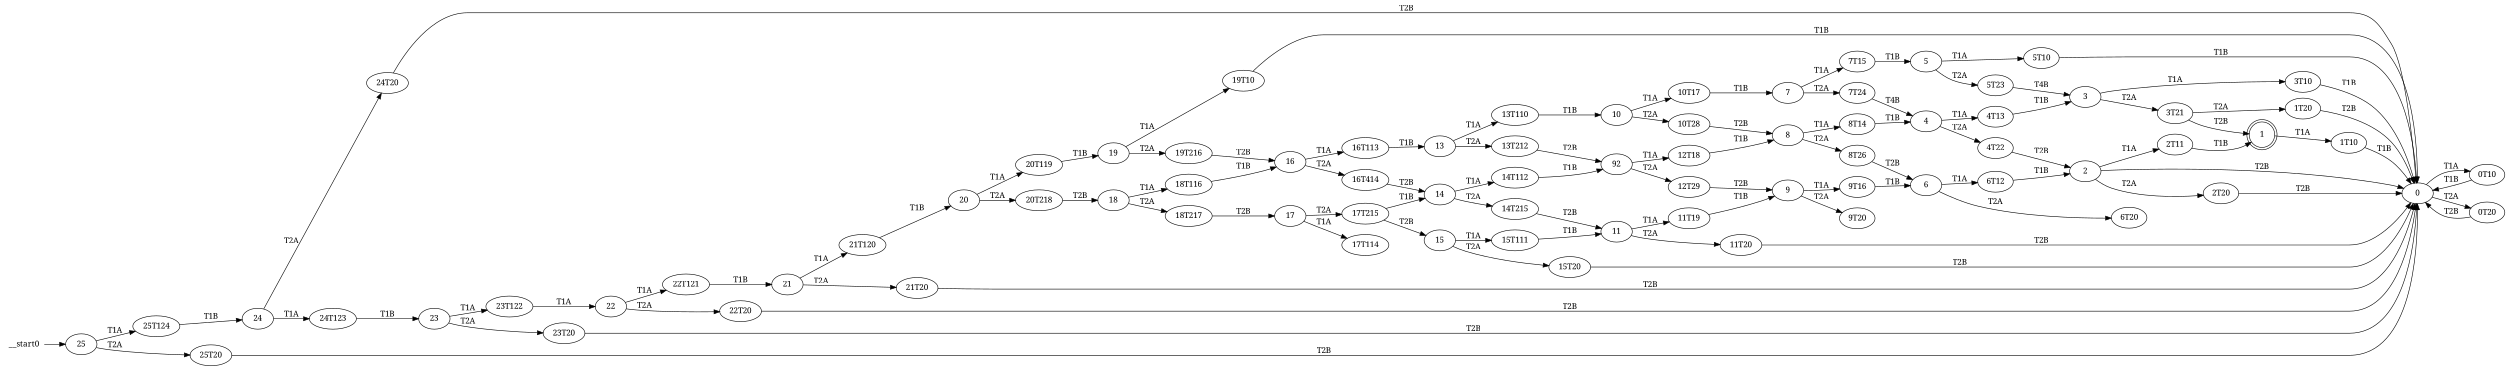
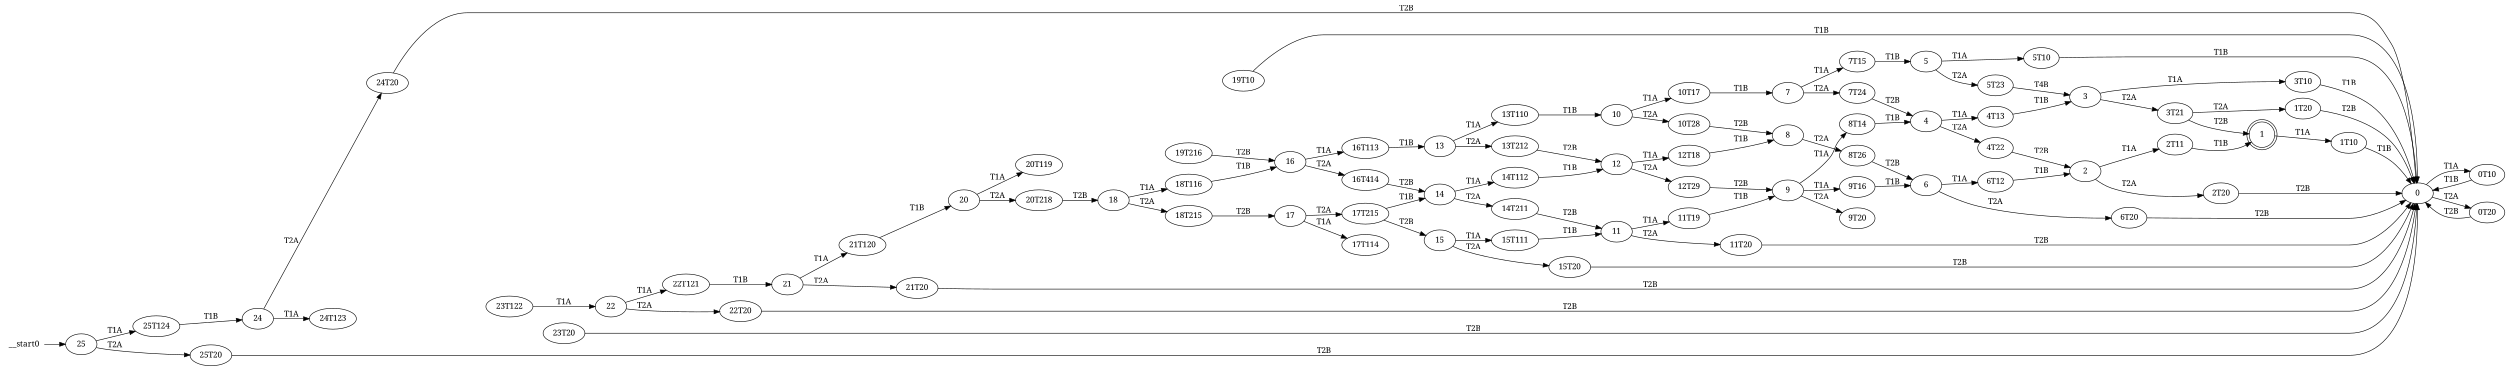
(1893, 101) -> (1893, 101)
(1819, 130) -> (1825, 163)
(1114, 153) -> none
(1617, 164) -> (1617, 164)
(2250, 171) -> (2275, 218)
(1515, 209) -> (1515, 209)
(1189, 216) -> (1189, 216)
(434, 319) -> none
